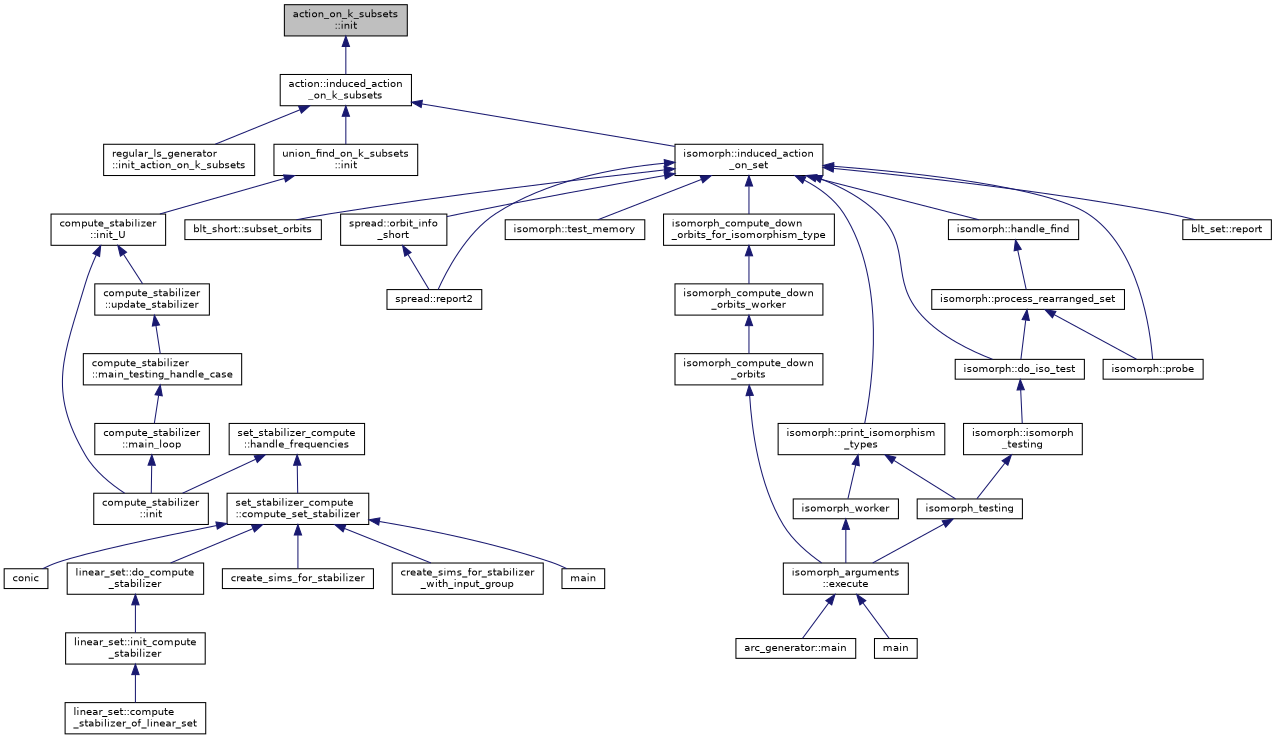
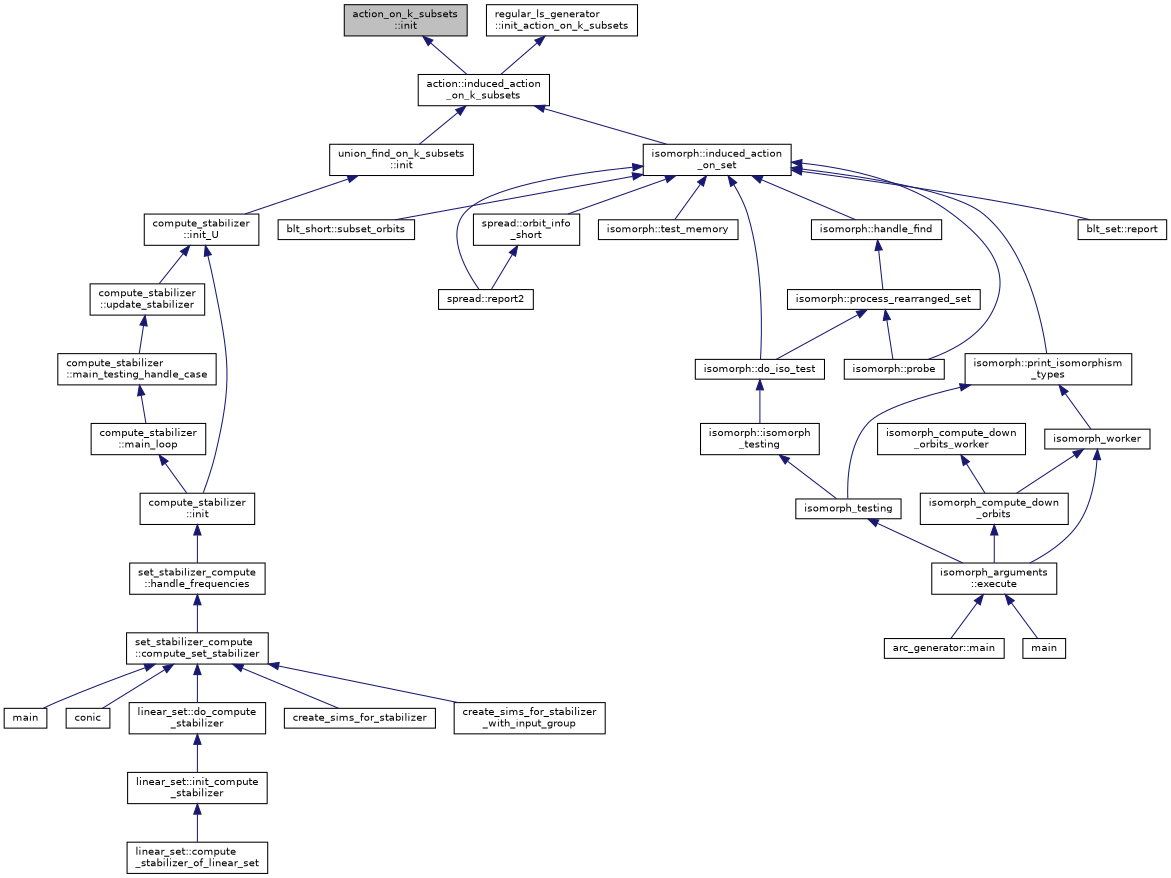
(258, 127) -> (519, 59)
(749, 230) -> none
none -> (1046, 474)
(219, 476) -> (197, 549)
